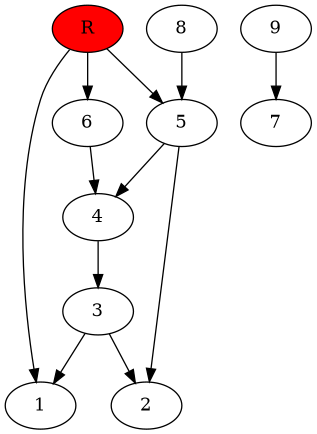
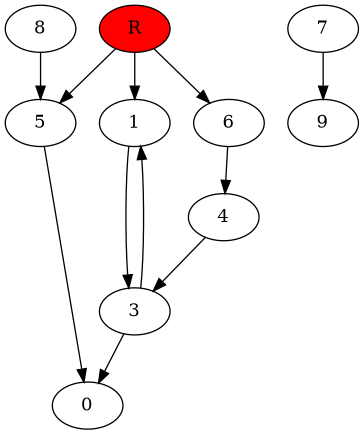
(276, 69) -> (323, 69)
(144, 165) -> none
none -> (126, 210)
(147, 406) -> (88, 406)
